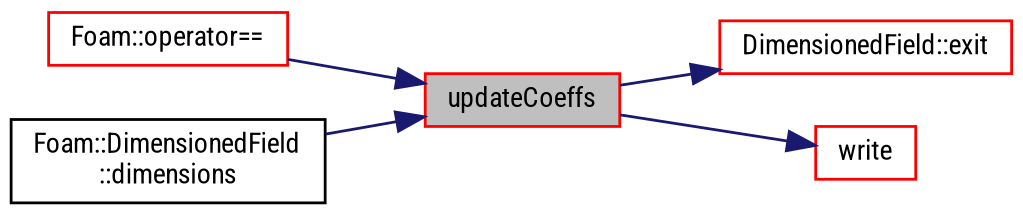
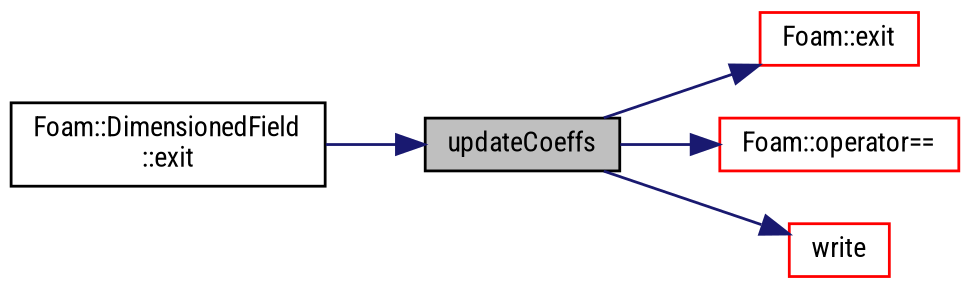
(866, 47) -> (839, 39)
(342, 69) -> (656, 145)
(522, 100) -> (522, 145)
(168, 161) -> (168, 145)
